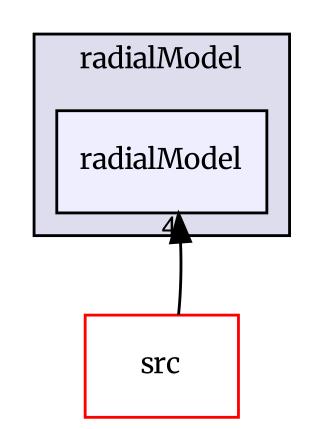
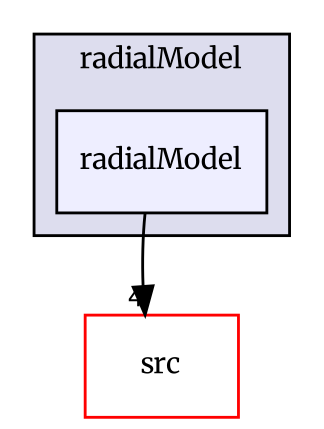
(181, 279) -> (143, 254)
